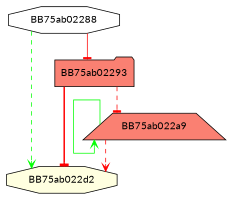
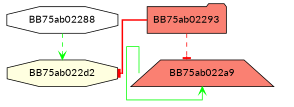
(87, 45) -> none
(106, 152) -> none
